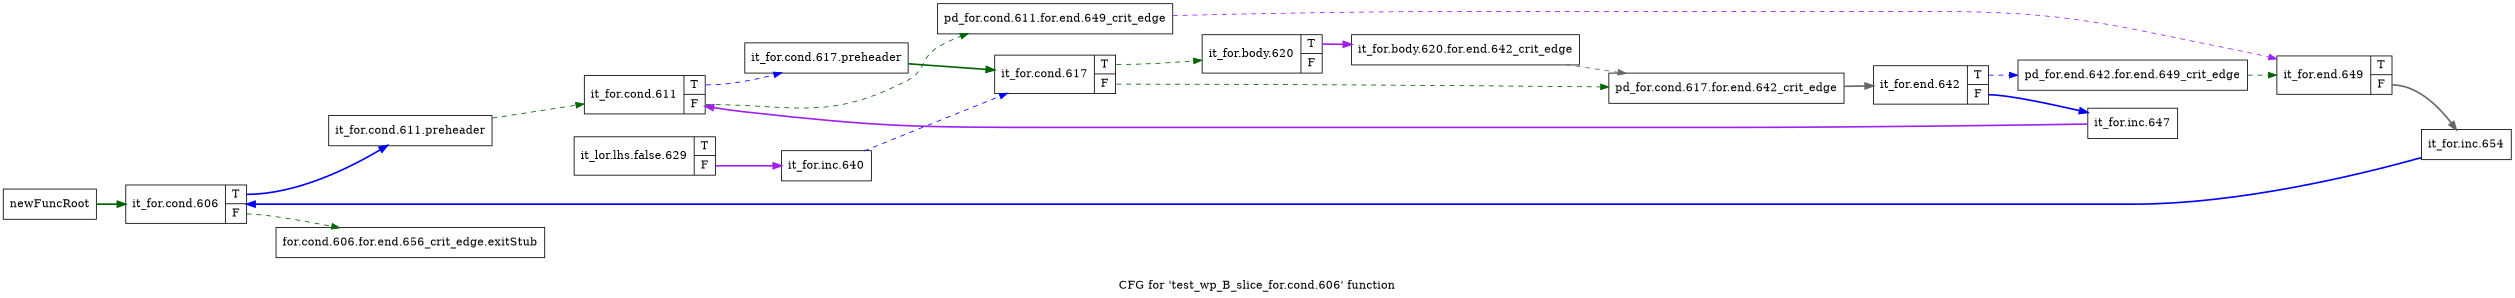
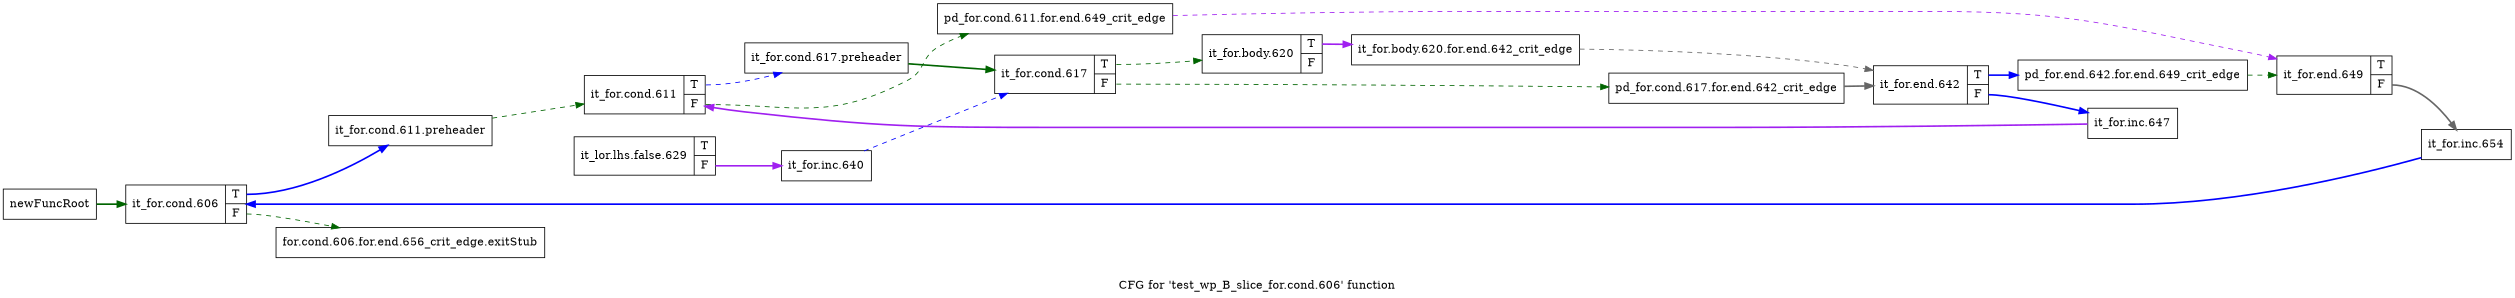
(1592, 68) -> (1723, 54)
(1999, 75) -> (1999, 75)
